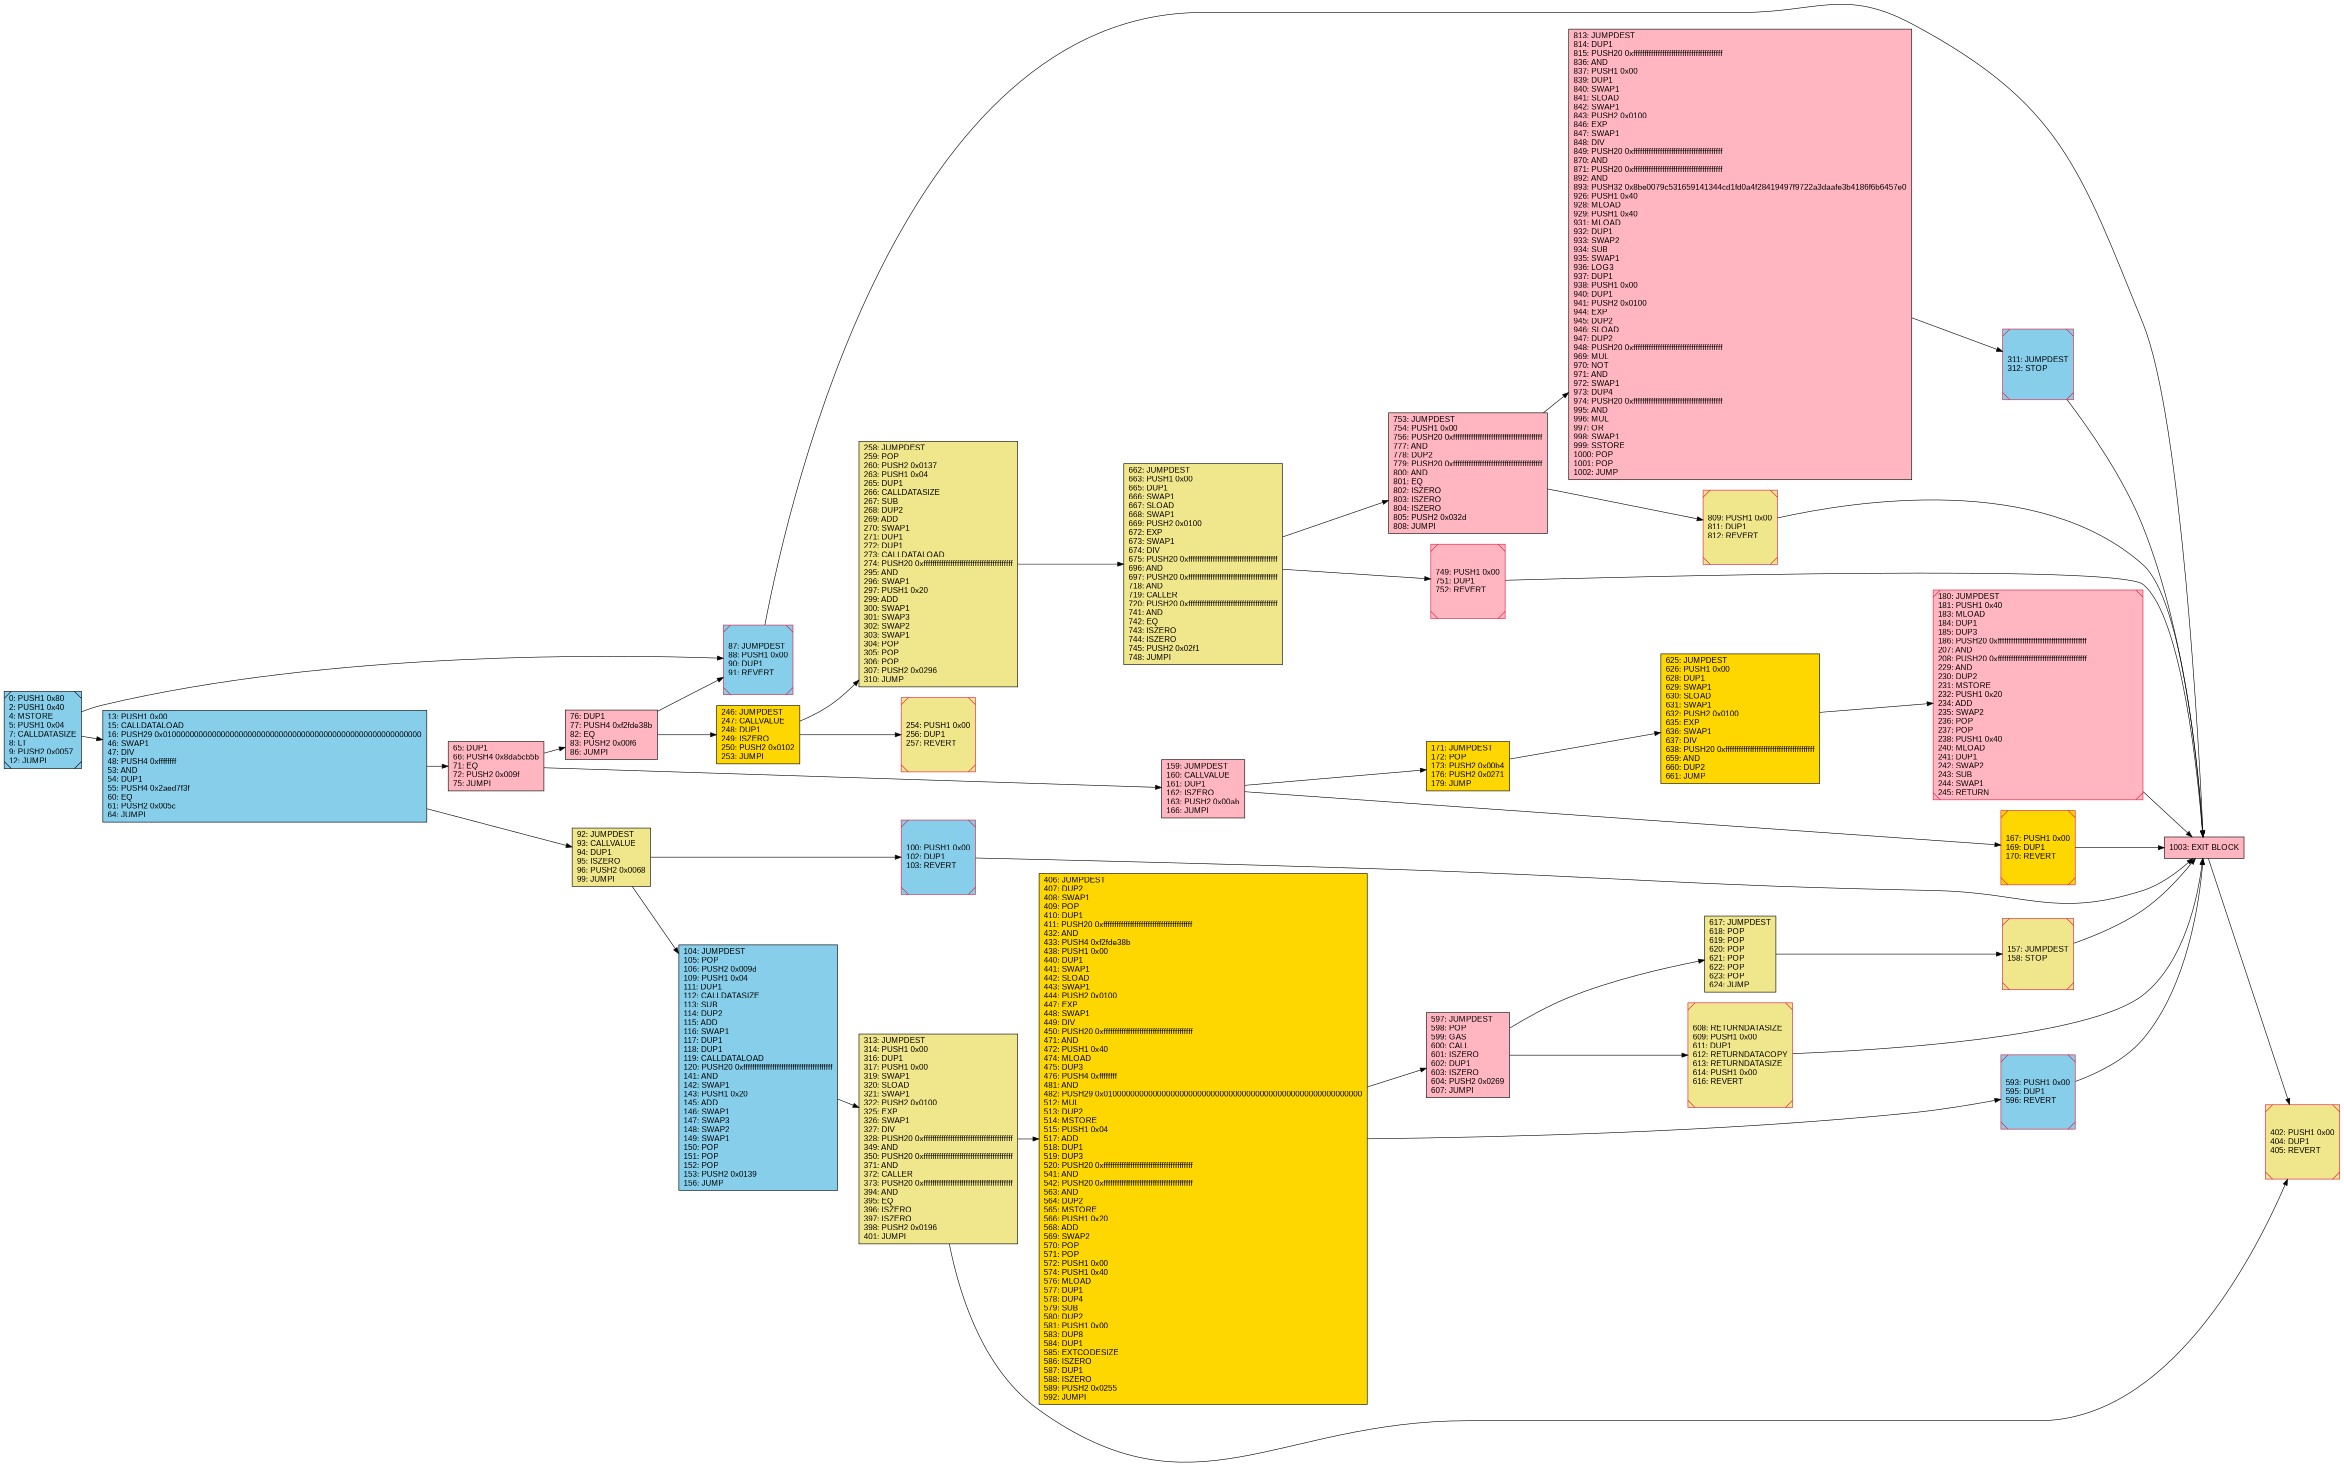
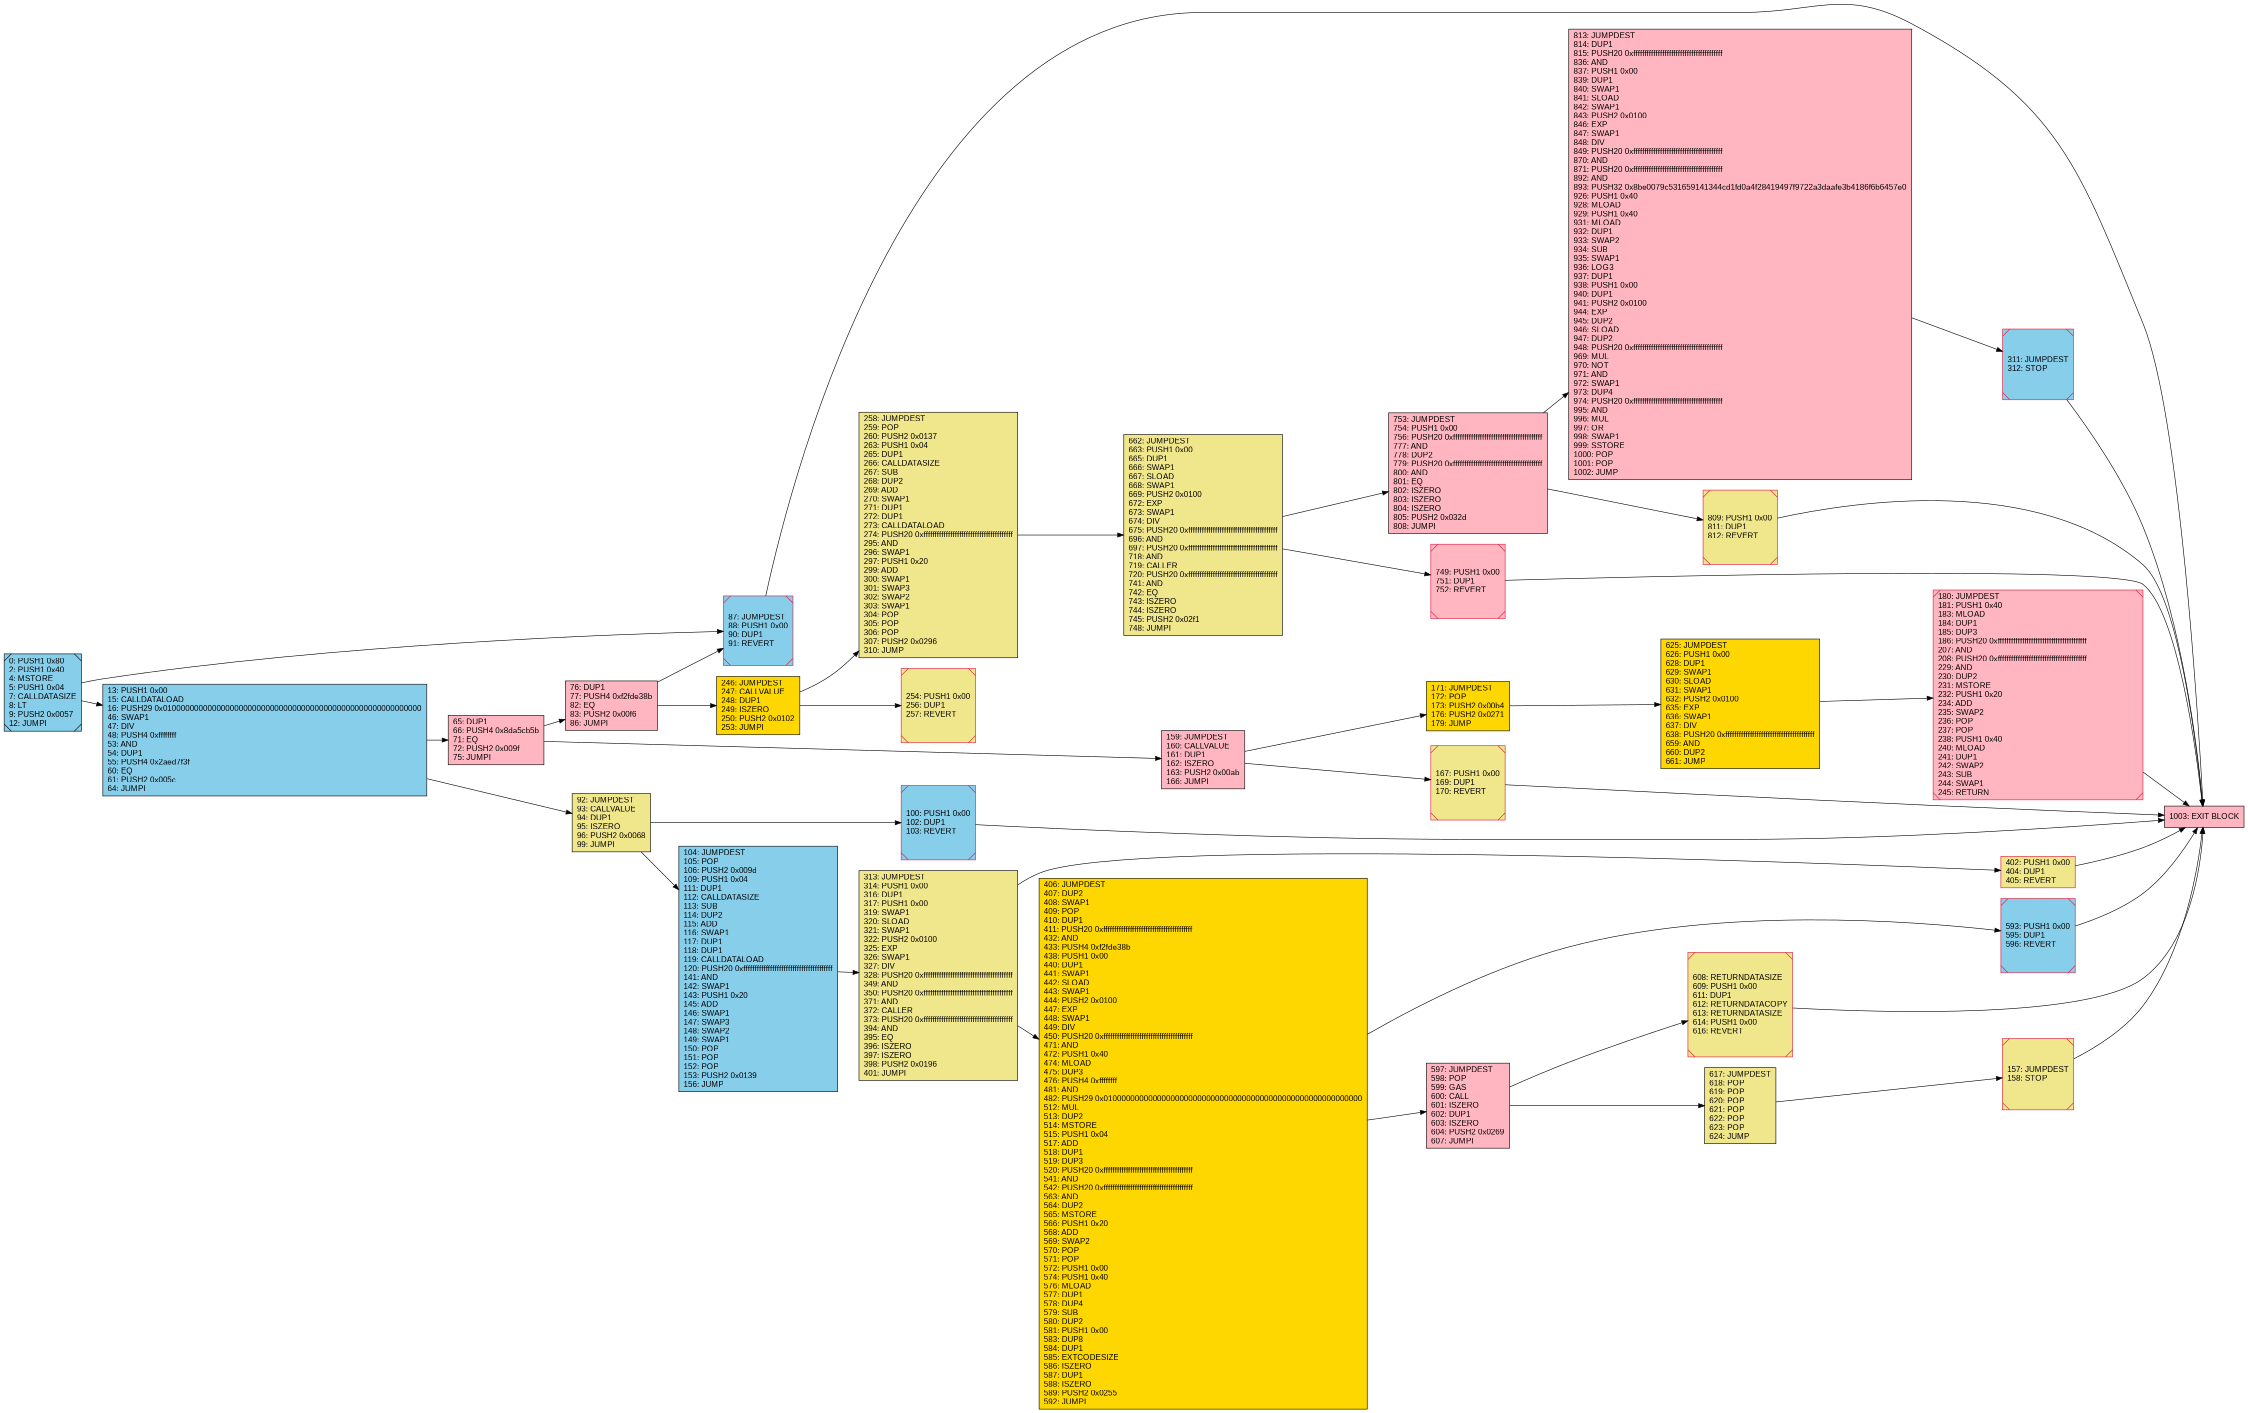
(2038, 848) -> (1468, 783)
(2248, 979) -> (2129, 852)
(2303, 1142) -> (2038, 872)
